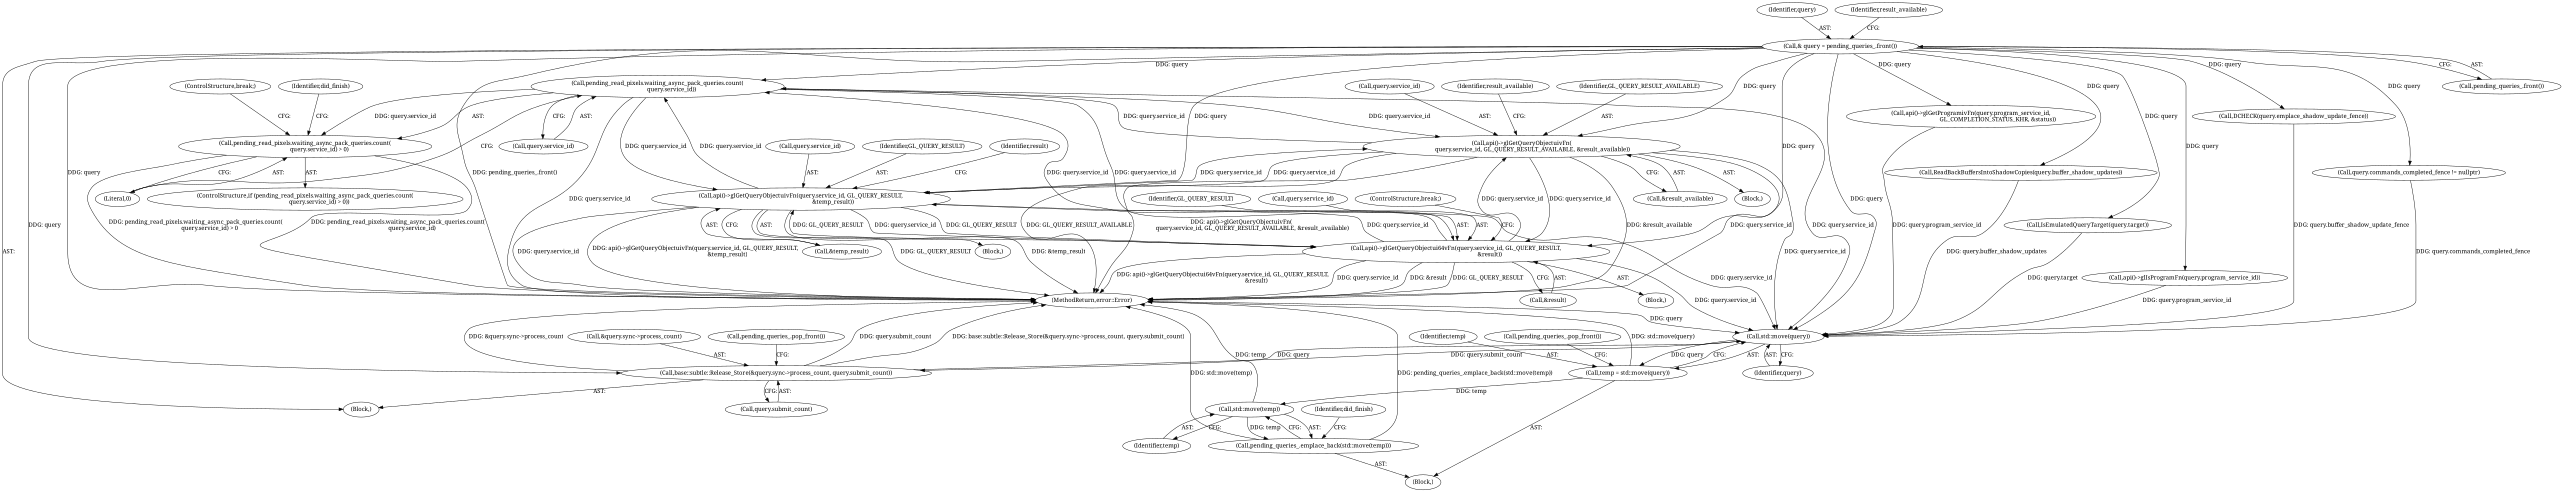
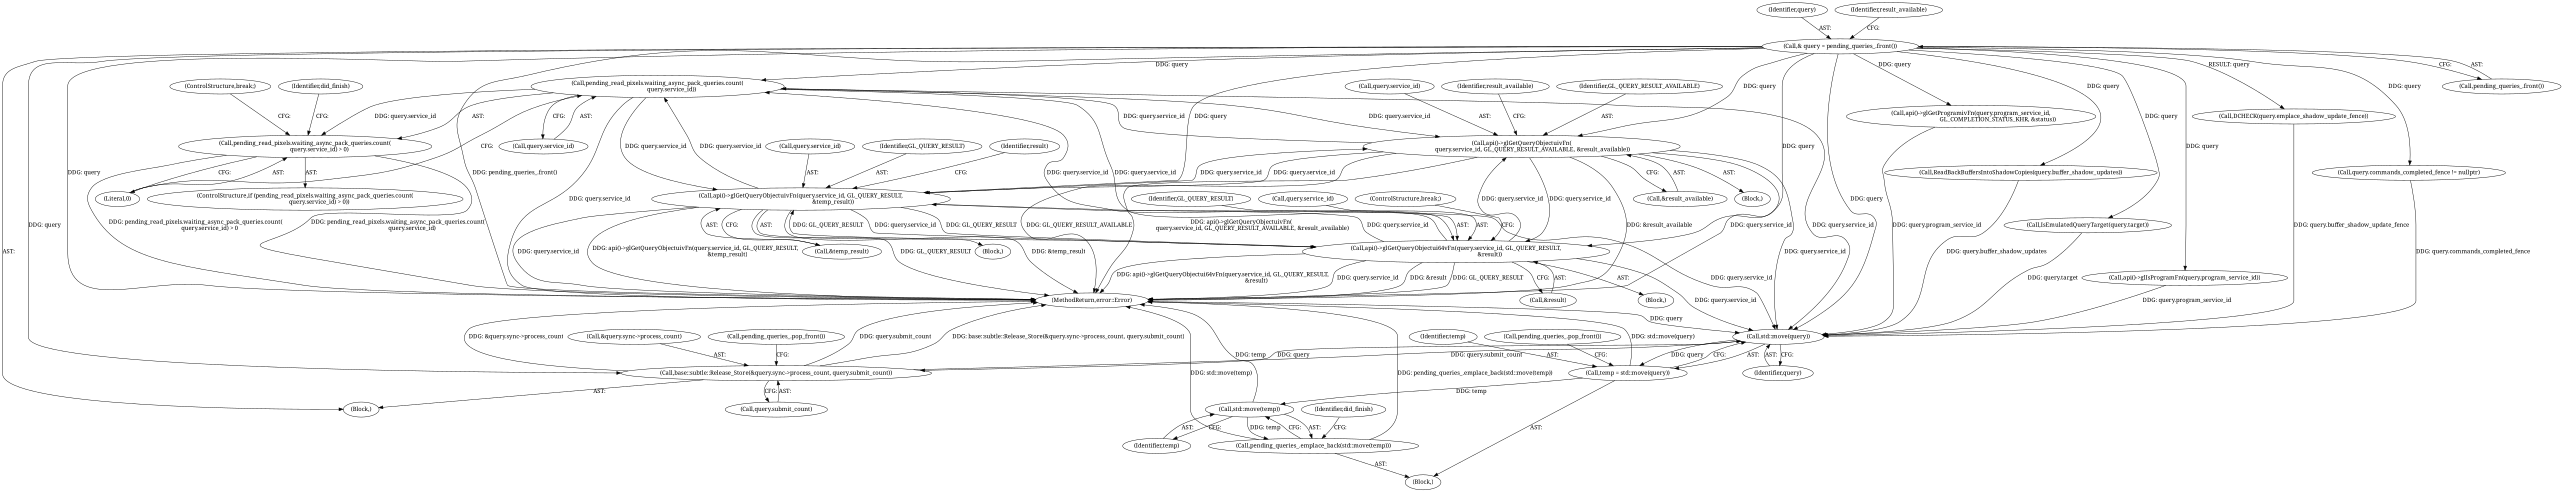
(2225, 65) -> (2229, 65)
